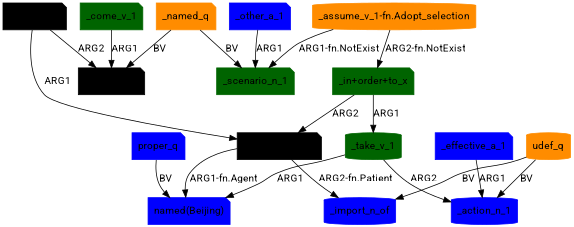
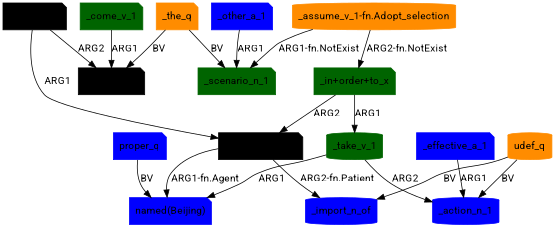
(186, 16) -> (177, 16)
